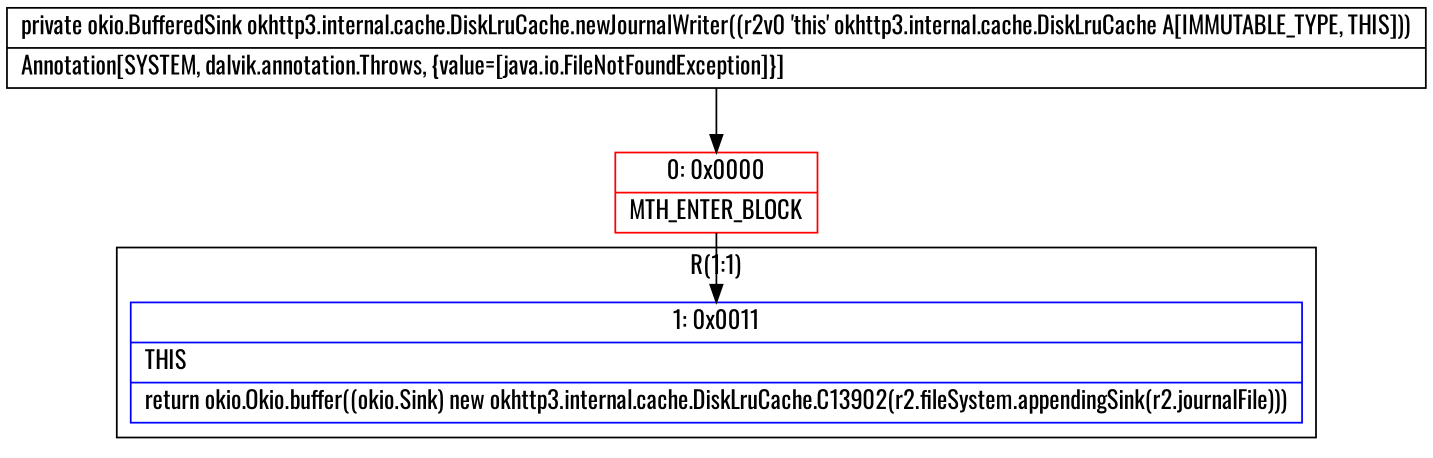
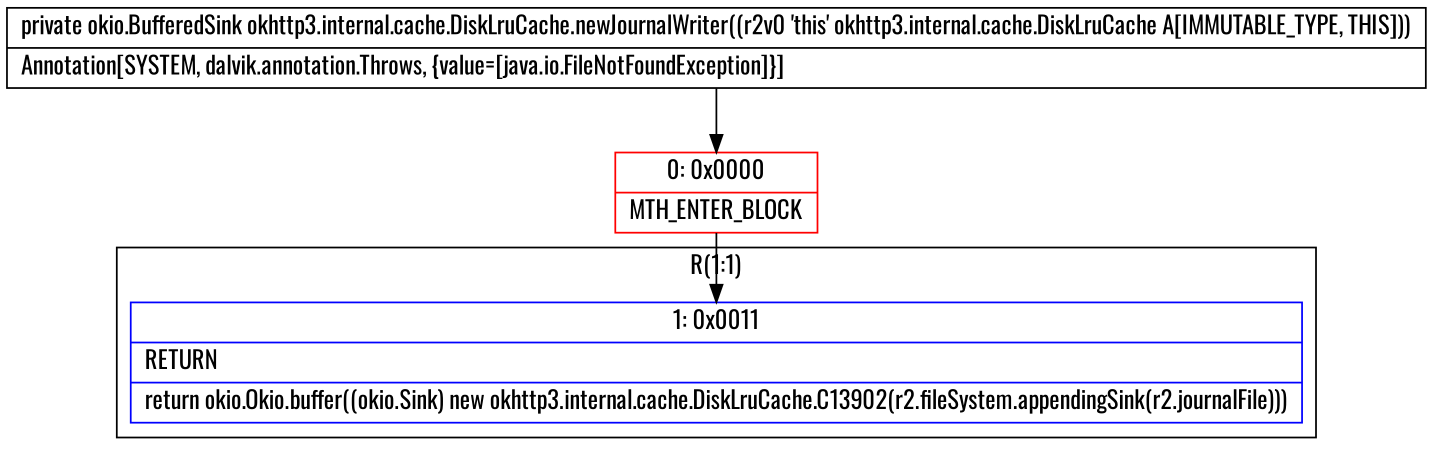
(166, 362) -> (182, 362)
